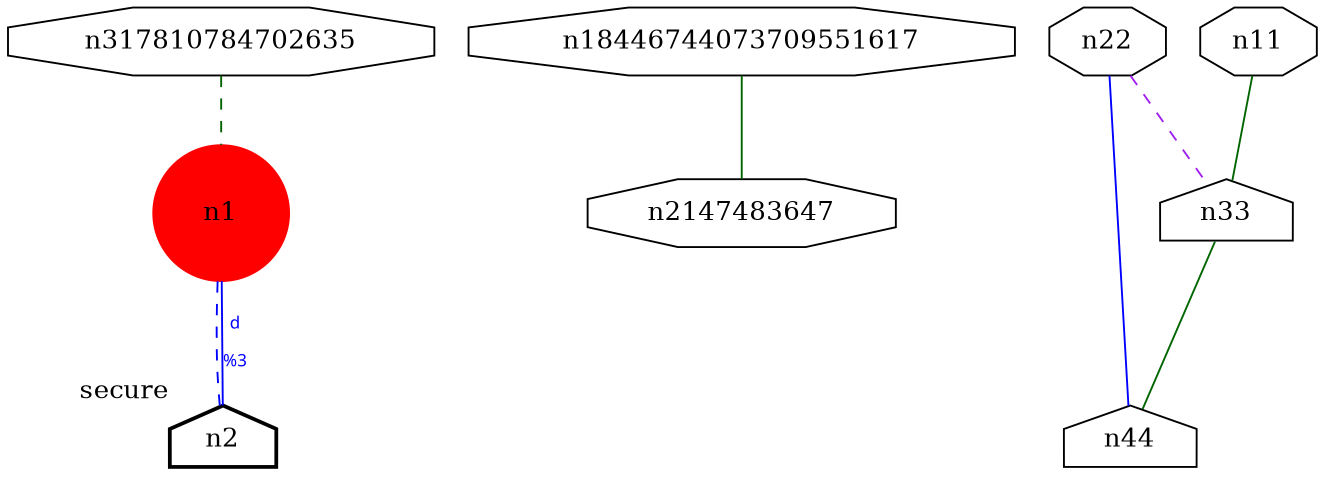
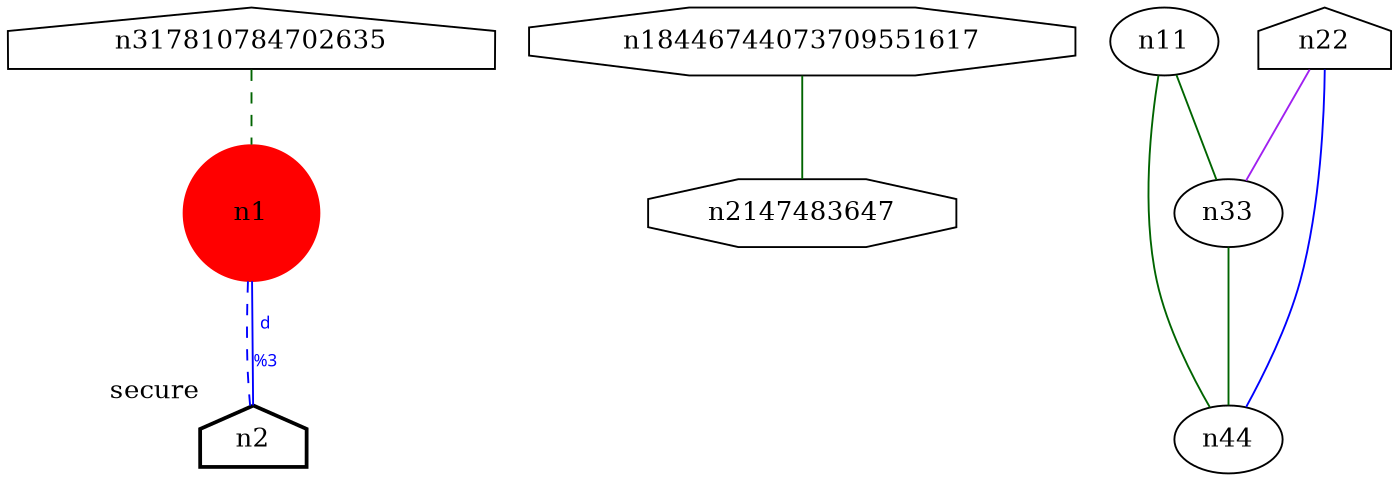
(221, 41) -> (251, 41)
(1108, 41) -> (1325, 41)
(1259, 41) -> (1164, 41)
(1169, 131) -> (1278, 125)
(1226, 213) -> (1228, 213)
none -> (1151, 247)
(1130, 439) -> (1228, 439)
